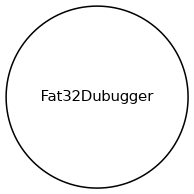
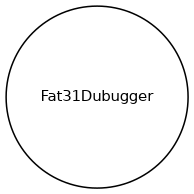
(97, 97) -> (97, 97)
